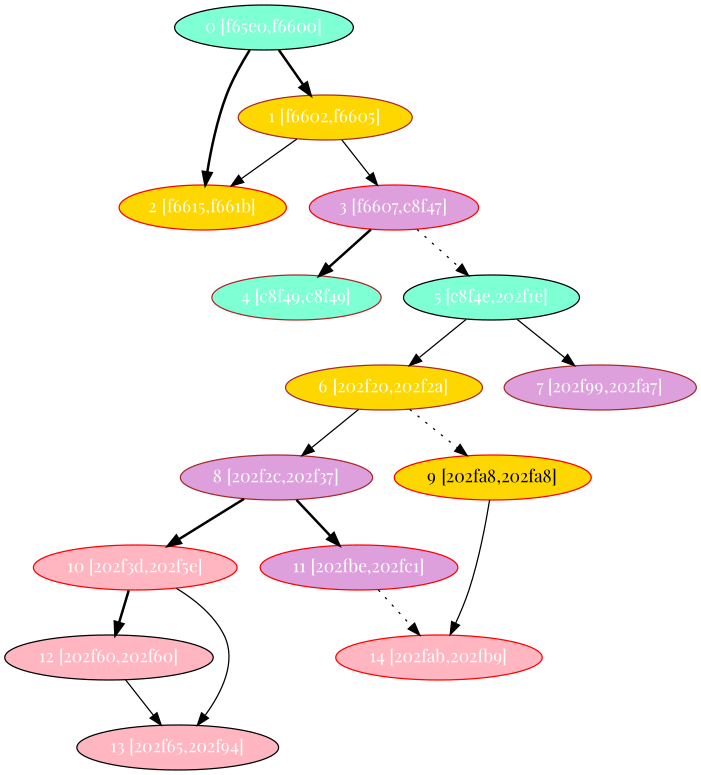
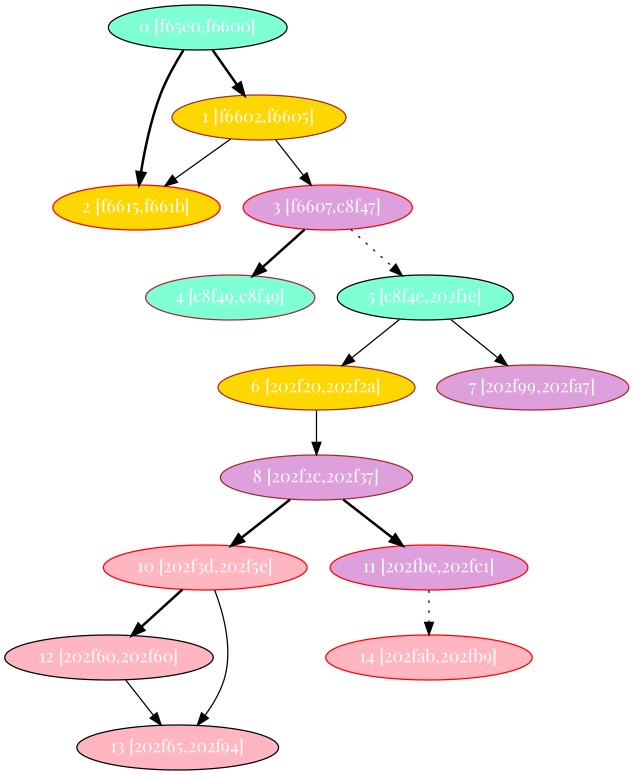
(493, 478) -> none
